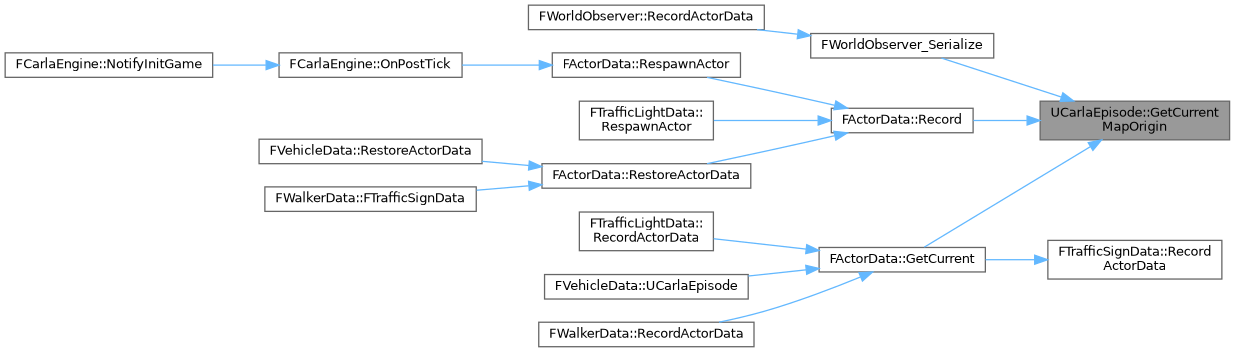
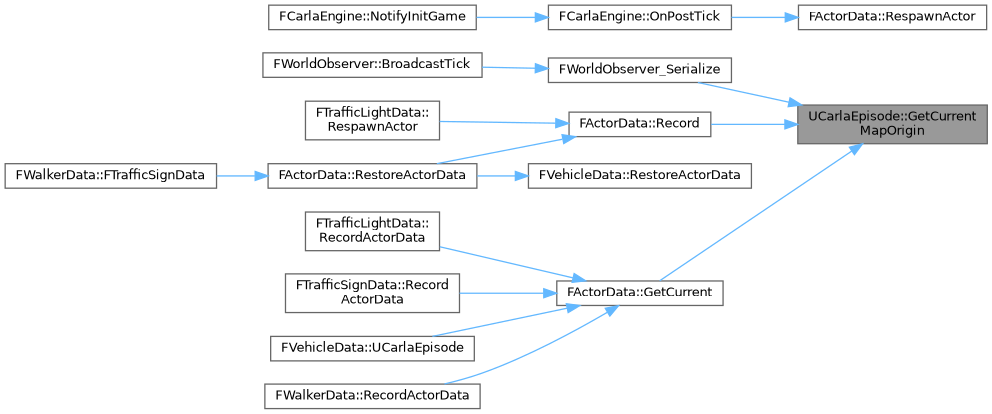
(646, 17) -> (372, 65)
(771, 91) -> none
(506, 163) -> (496, 176)
(1010, 260) -> (501, 293)
